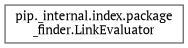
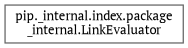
(94, 24) -> (94, 24)
